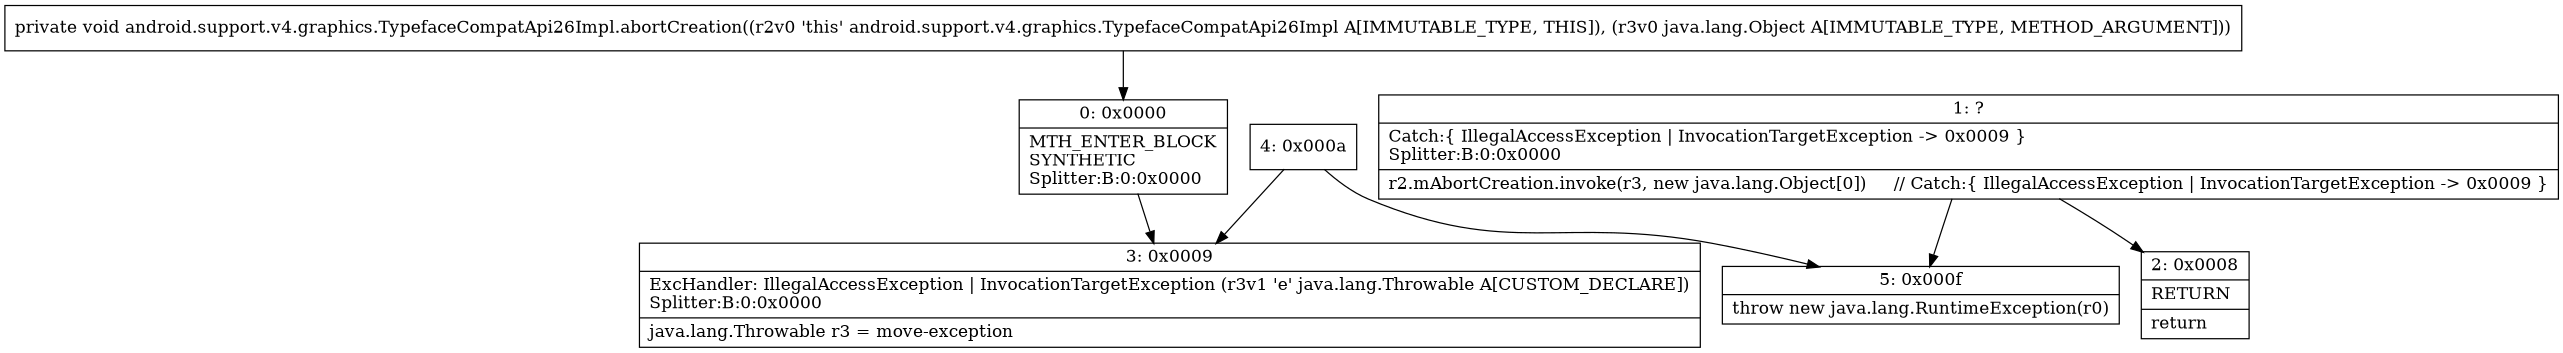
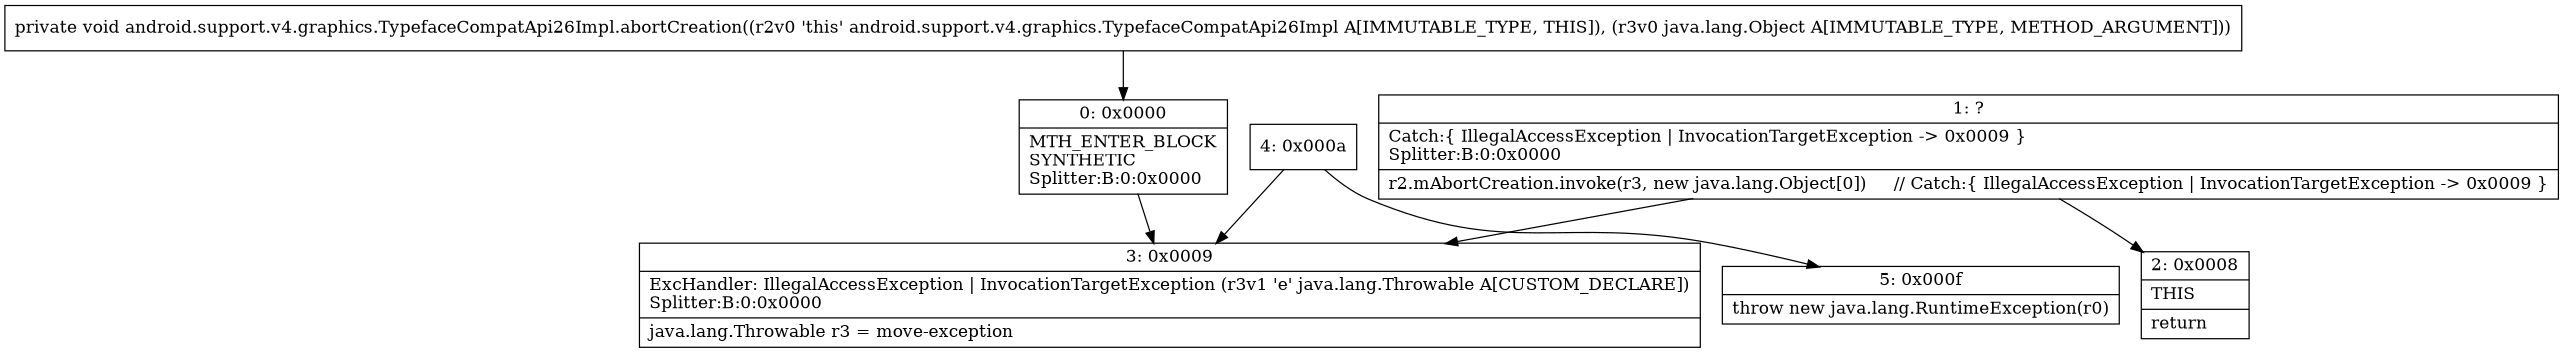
(1943, 227) -> (1575, 220)
(2191, 294) -> (2174, 294)
